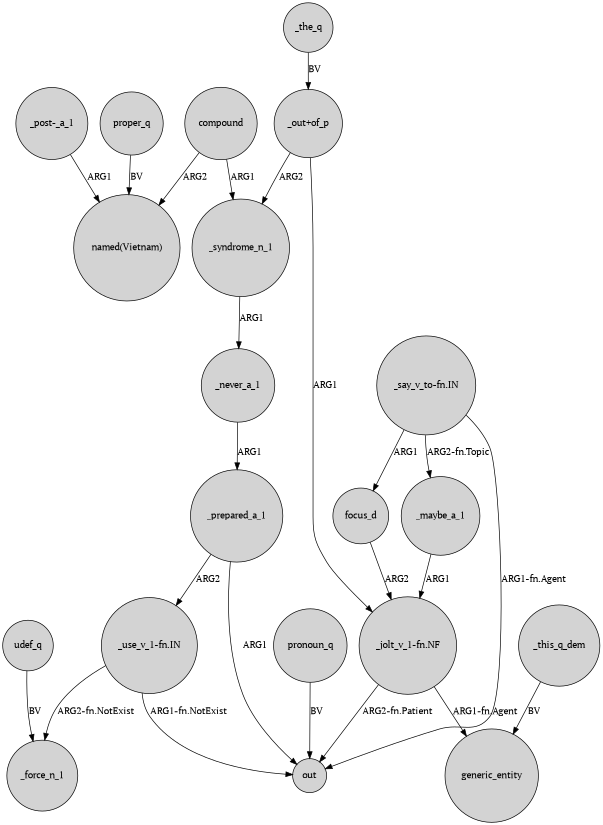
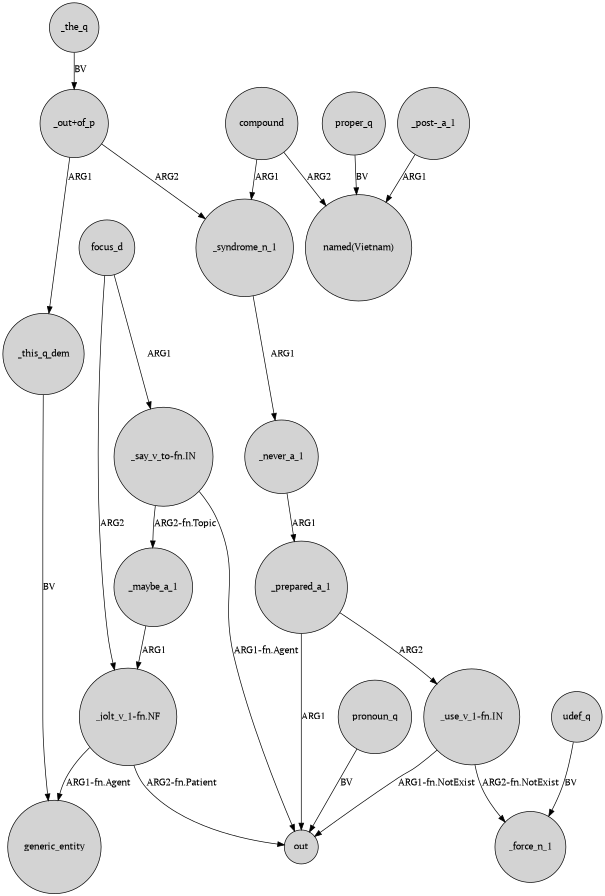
(313, 392) -> (60, 232)
(390, 457) -> (131, 339)
